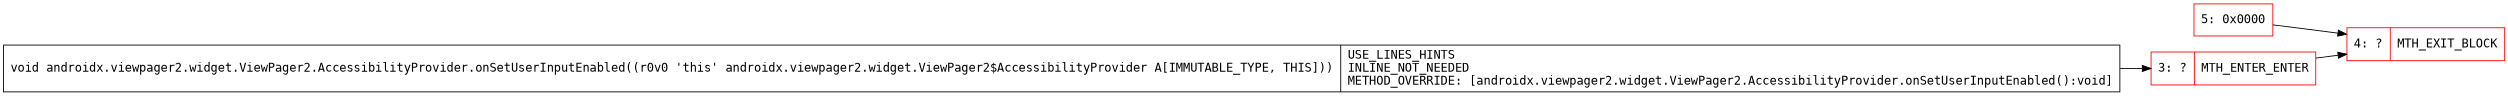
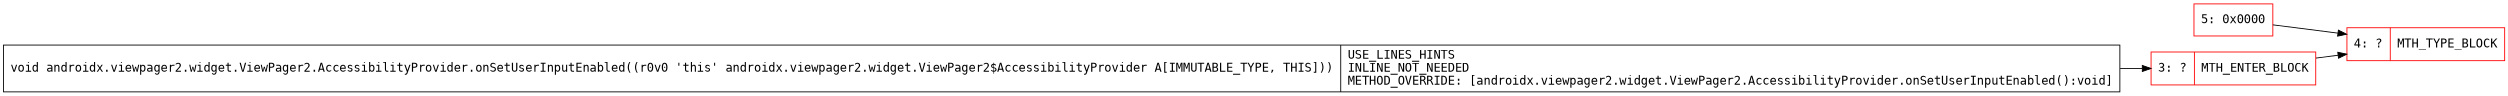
(2447, 44) -> (2447, 44)
(2255, 68) -> (2255, 68)
